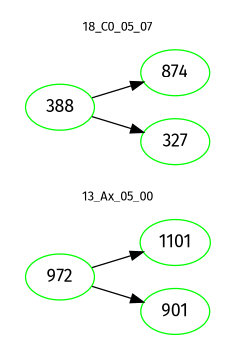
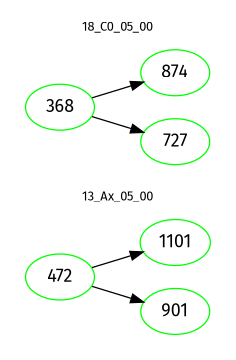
(118, 27) -> (118, 27)
(60, 107) -> (60, 107)
(175, 142) -> (175, 142)
(60, 277) -> (60, 277)
